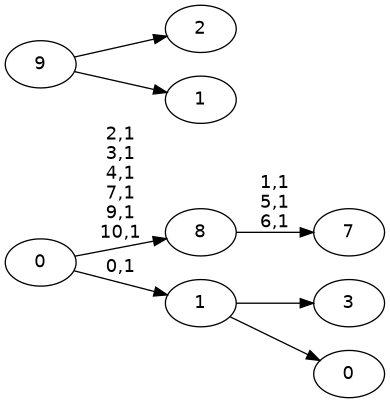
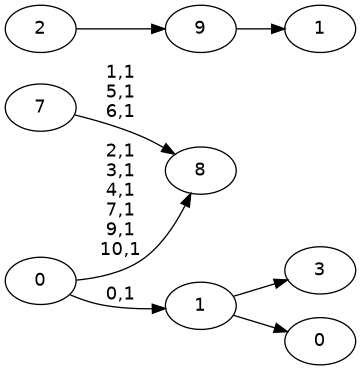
(114, 48) -> (114, 29)
(268, 232) -> (120, 128)
